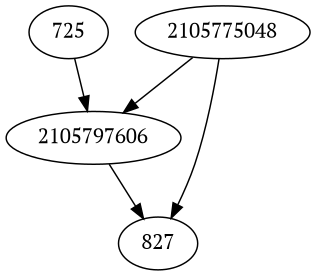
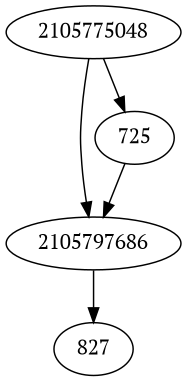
(204, 133) -> (111, 78)
(94, 138) -> (94, 243)
